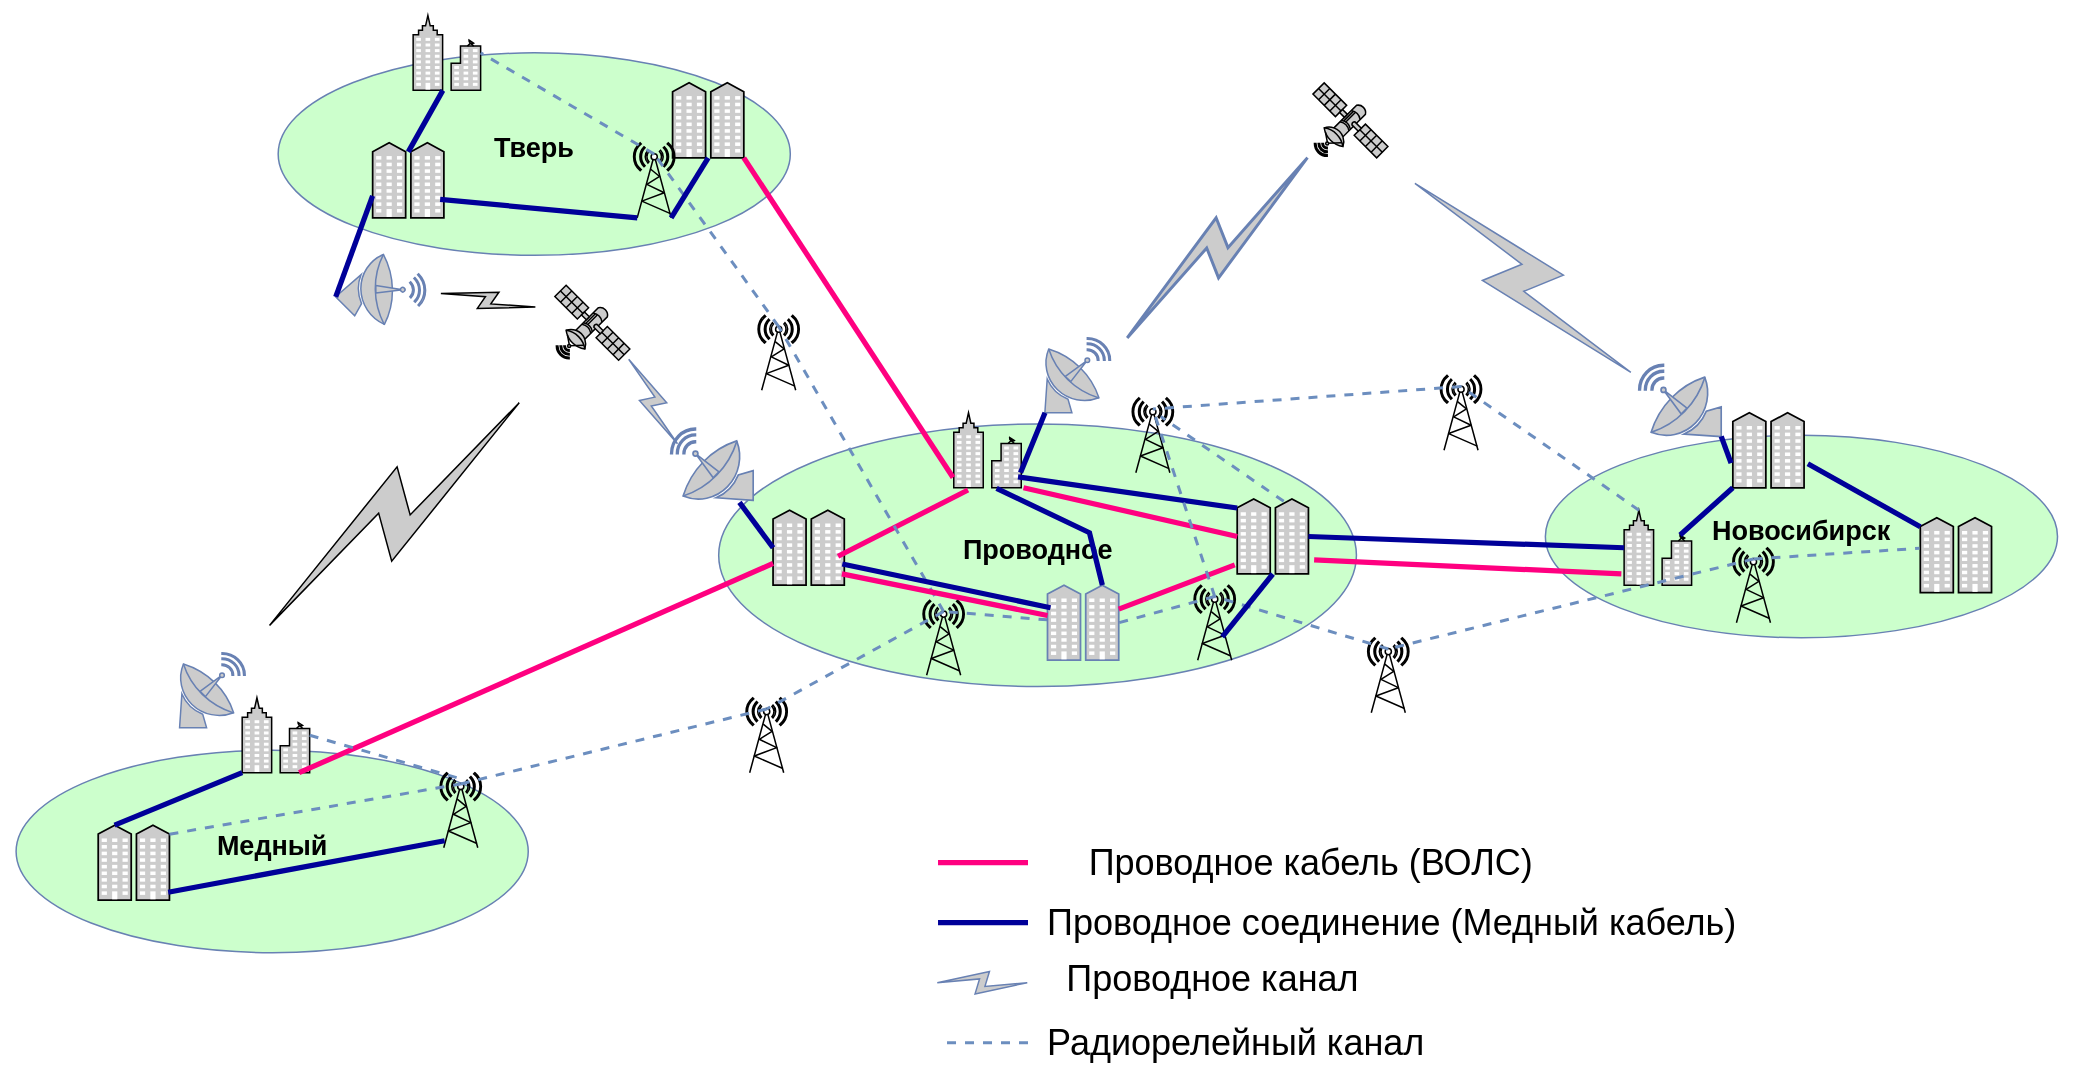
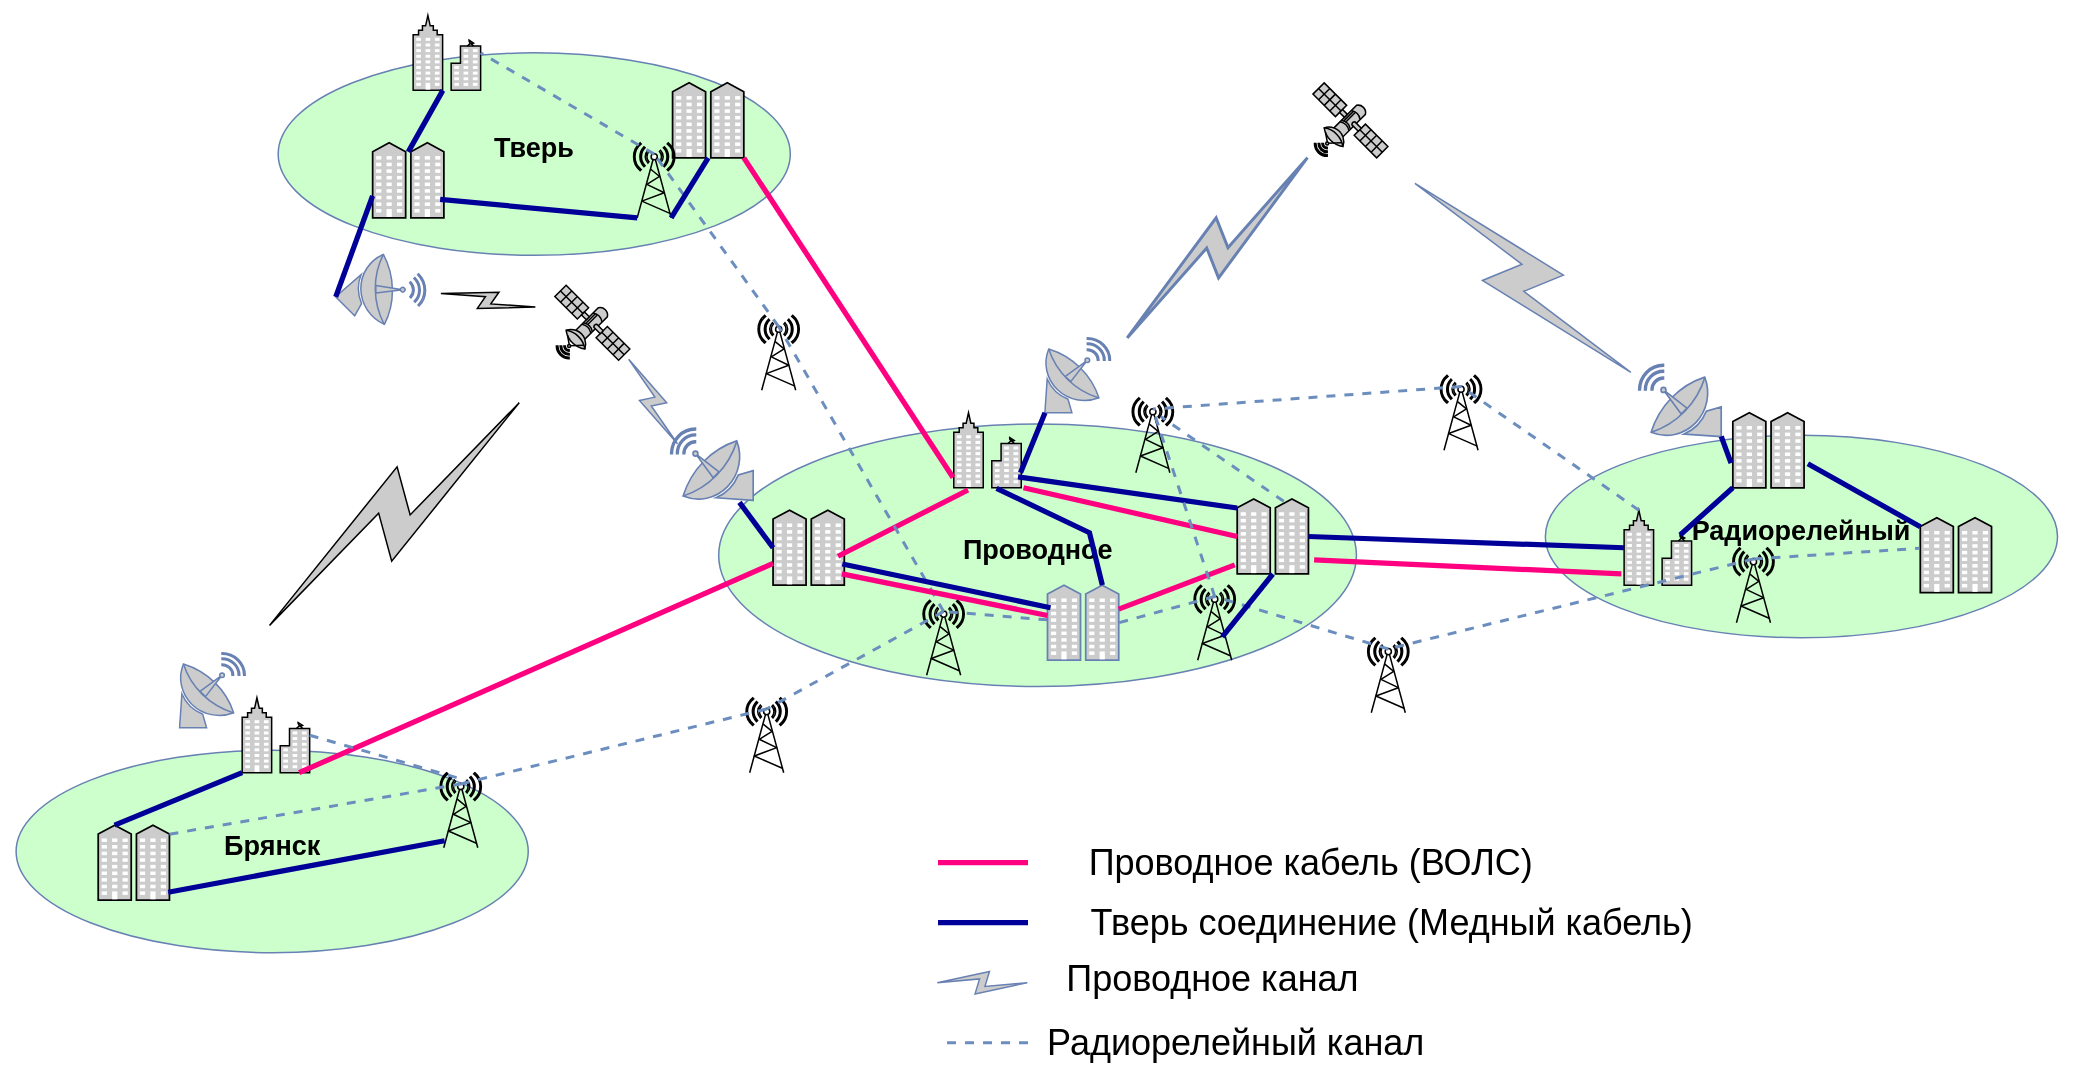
(1802, 531) -> (1802, 531)
(272, 846) -> (272, 846)
(1392, 923) -> (1392, 923)
